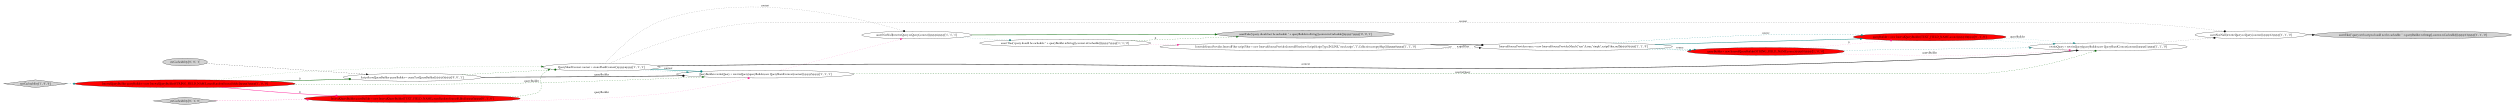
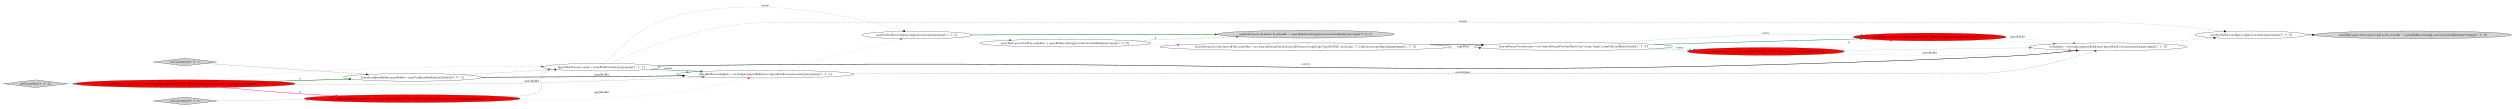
(185, 62) -> (185, 62)
